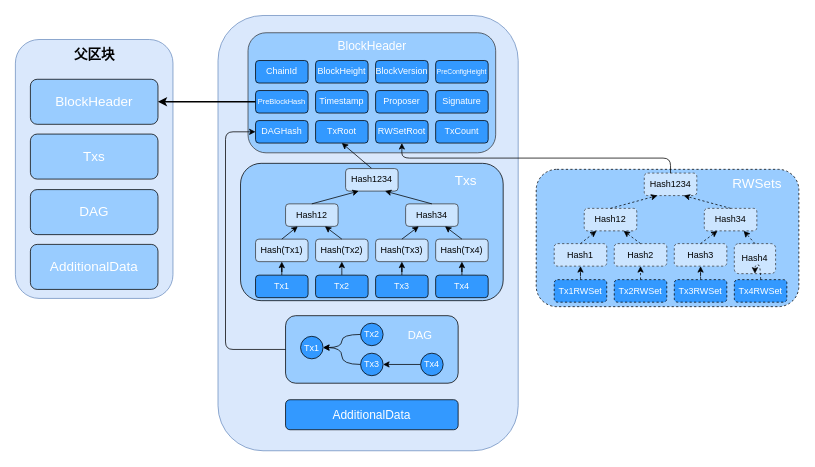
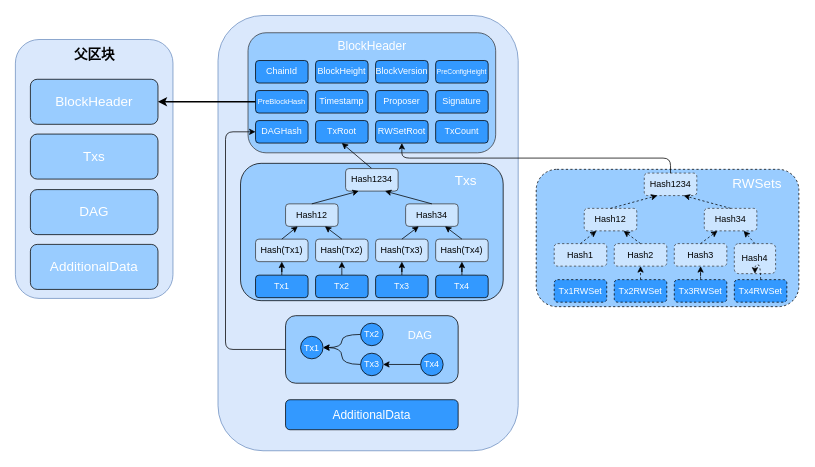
(580, 271) -> none
